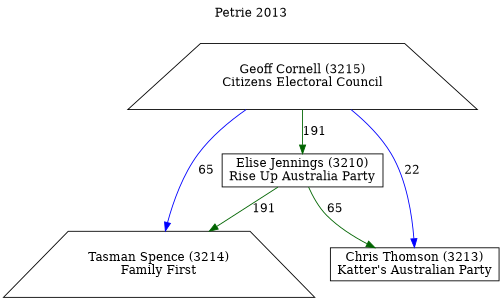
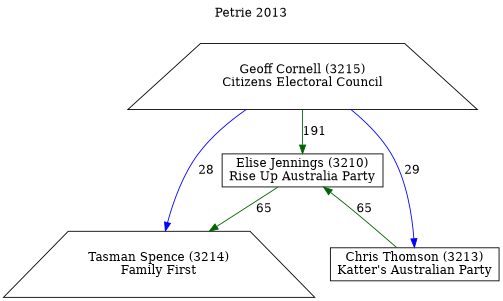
(206, 170) -> (206, 170)
(413, 170) -> (413, 170)
(264, 209) -> (264, 209)
(332, 221) -> (364, 220)
